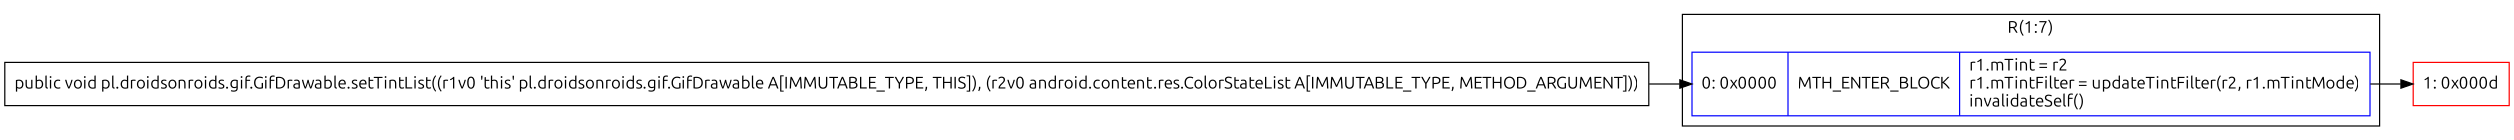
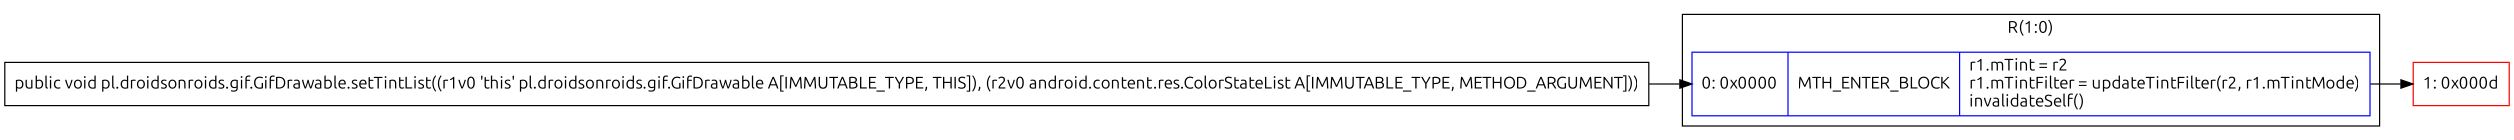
(2031, 28) -> (2031, 28)
